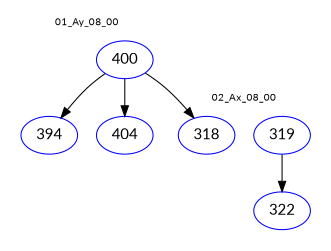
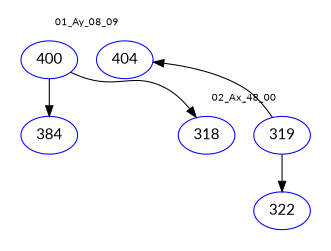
(87, 23) -> (87, 23)
(125, 92) -> (225, 78)
(244, 98) -> (244, 98)
(49, 135) -> (49, 135)
